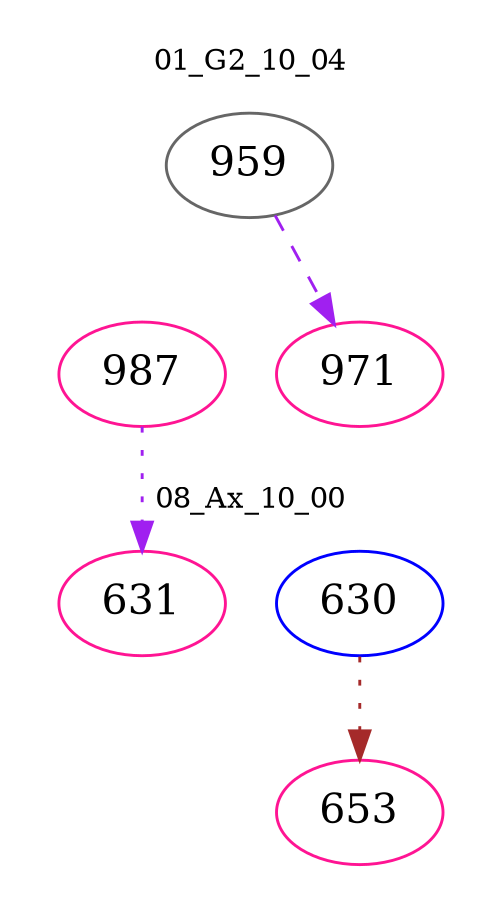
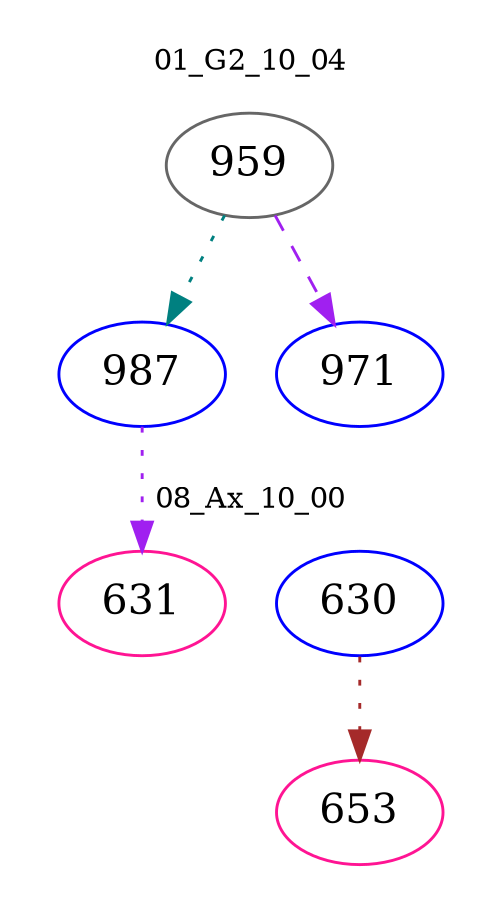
none -> (203, 256)
(142, 374) -> (142, 374)
(360, 374) -> (360, 374)
